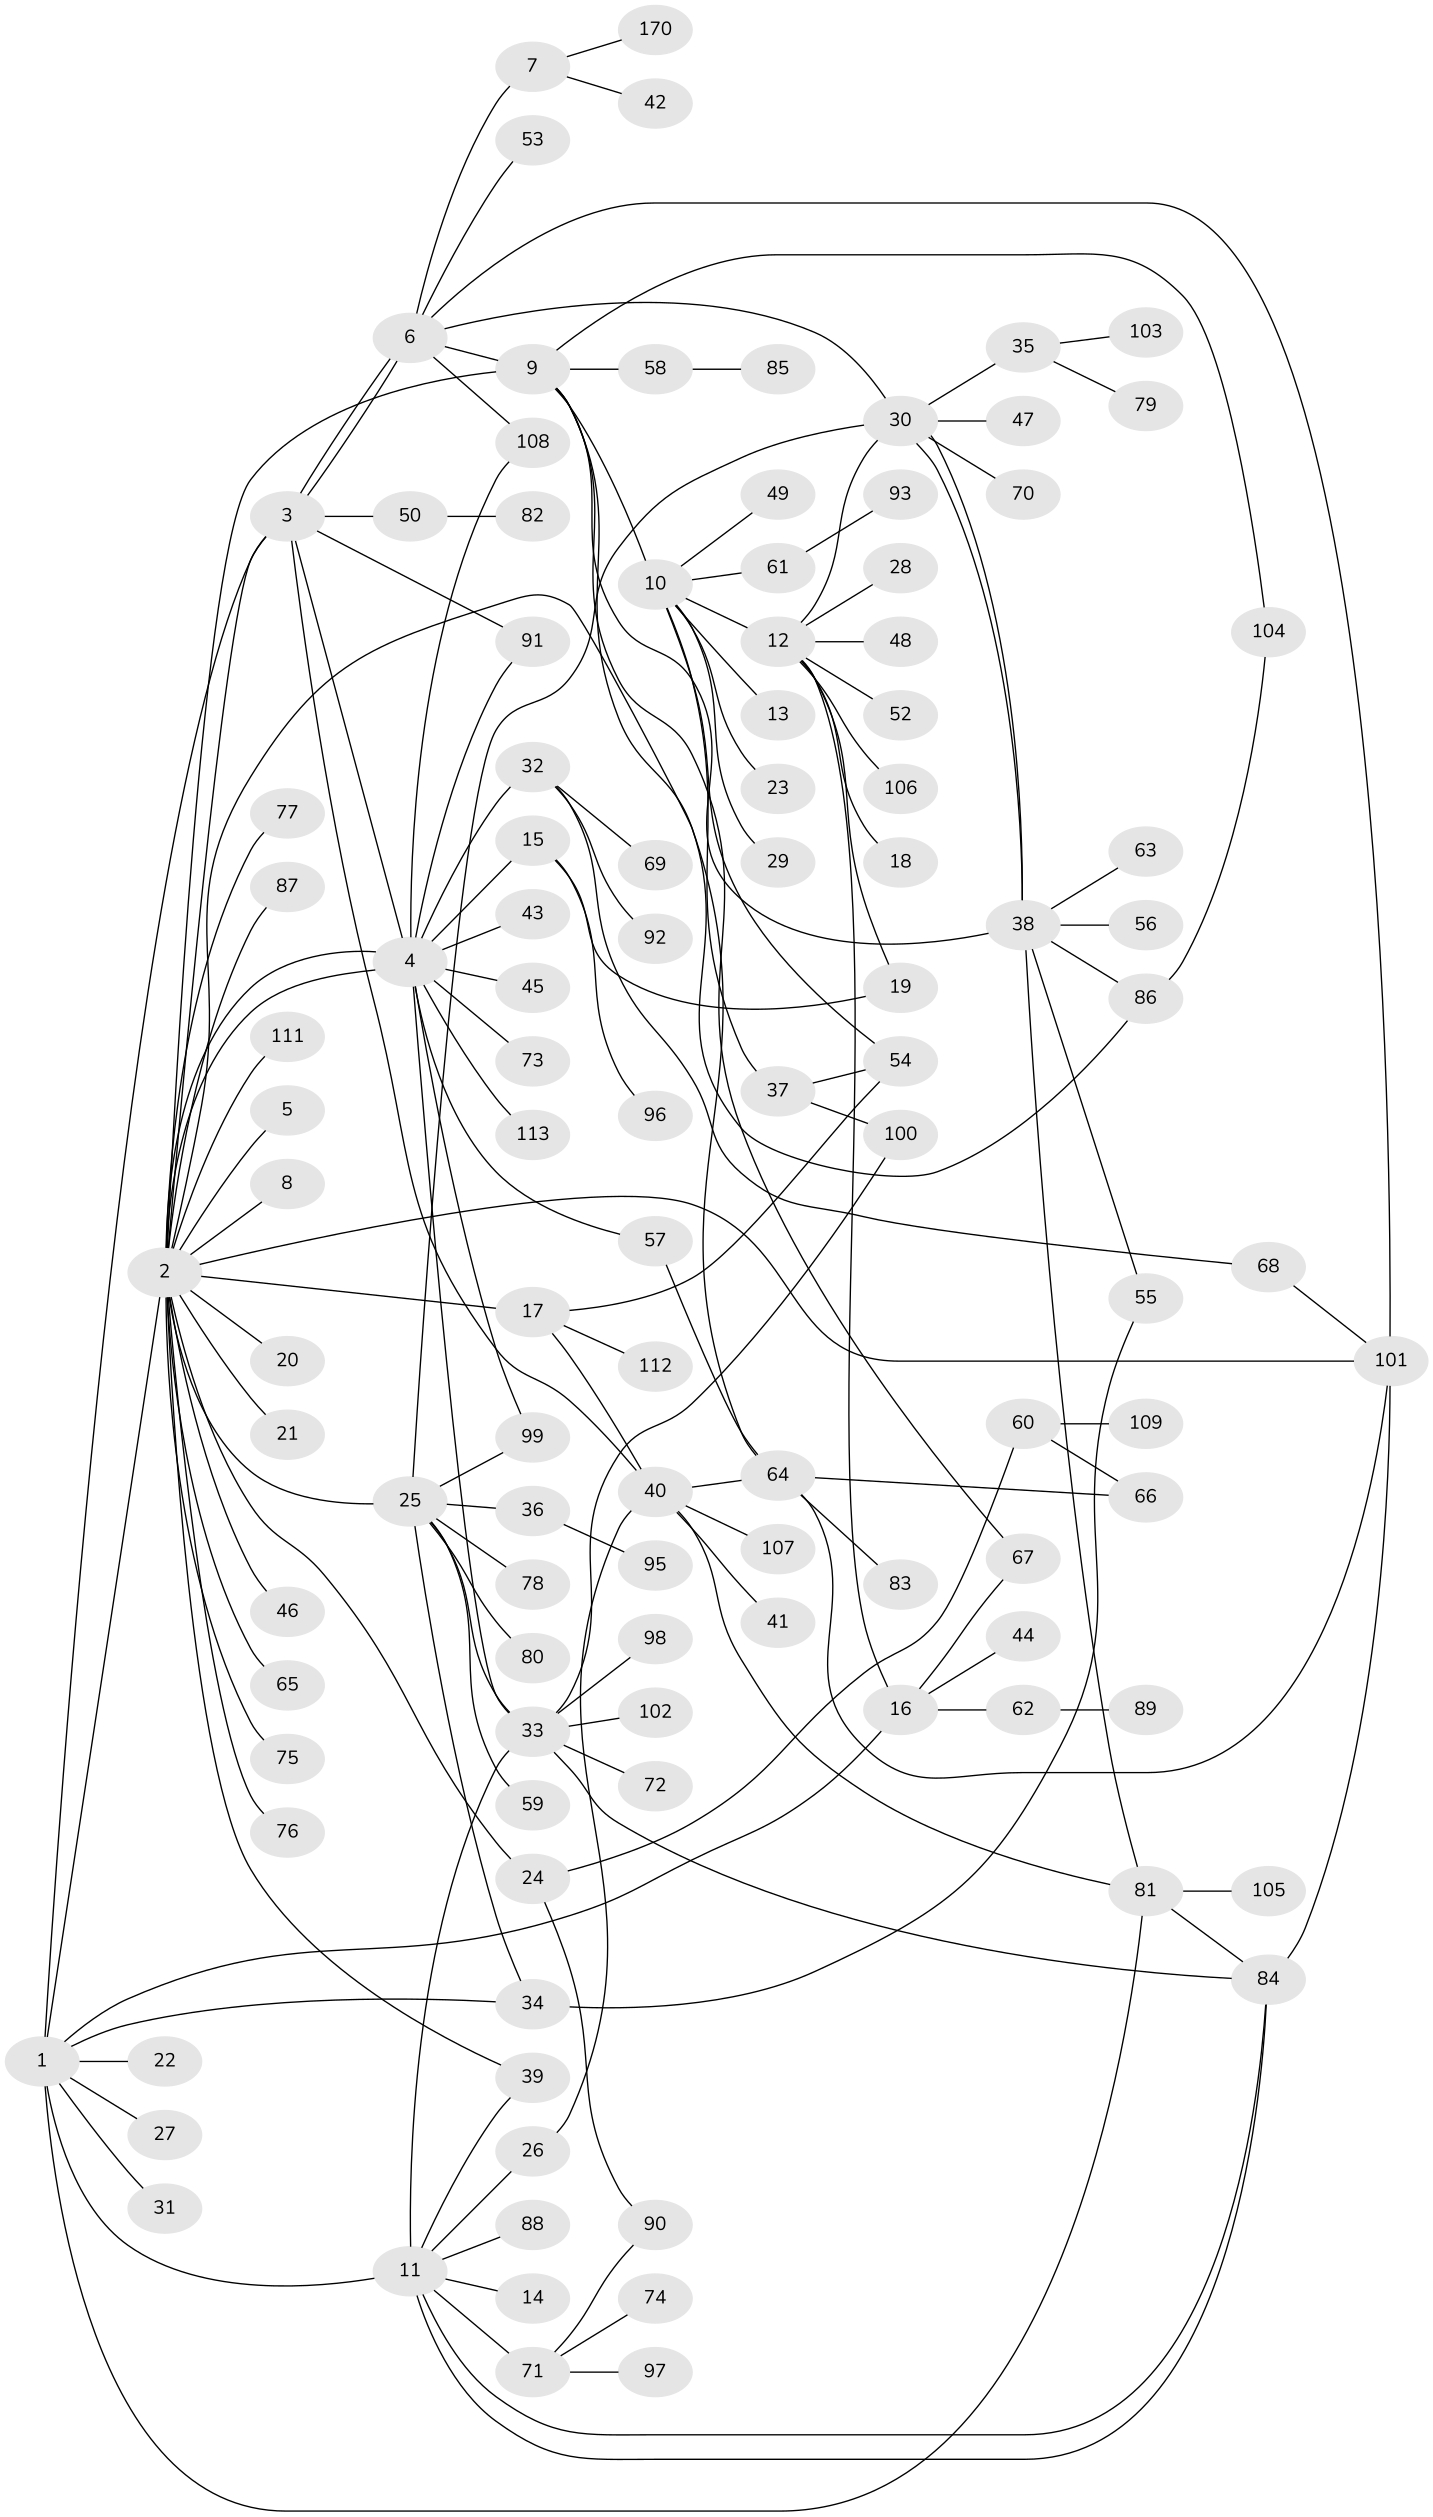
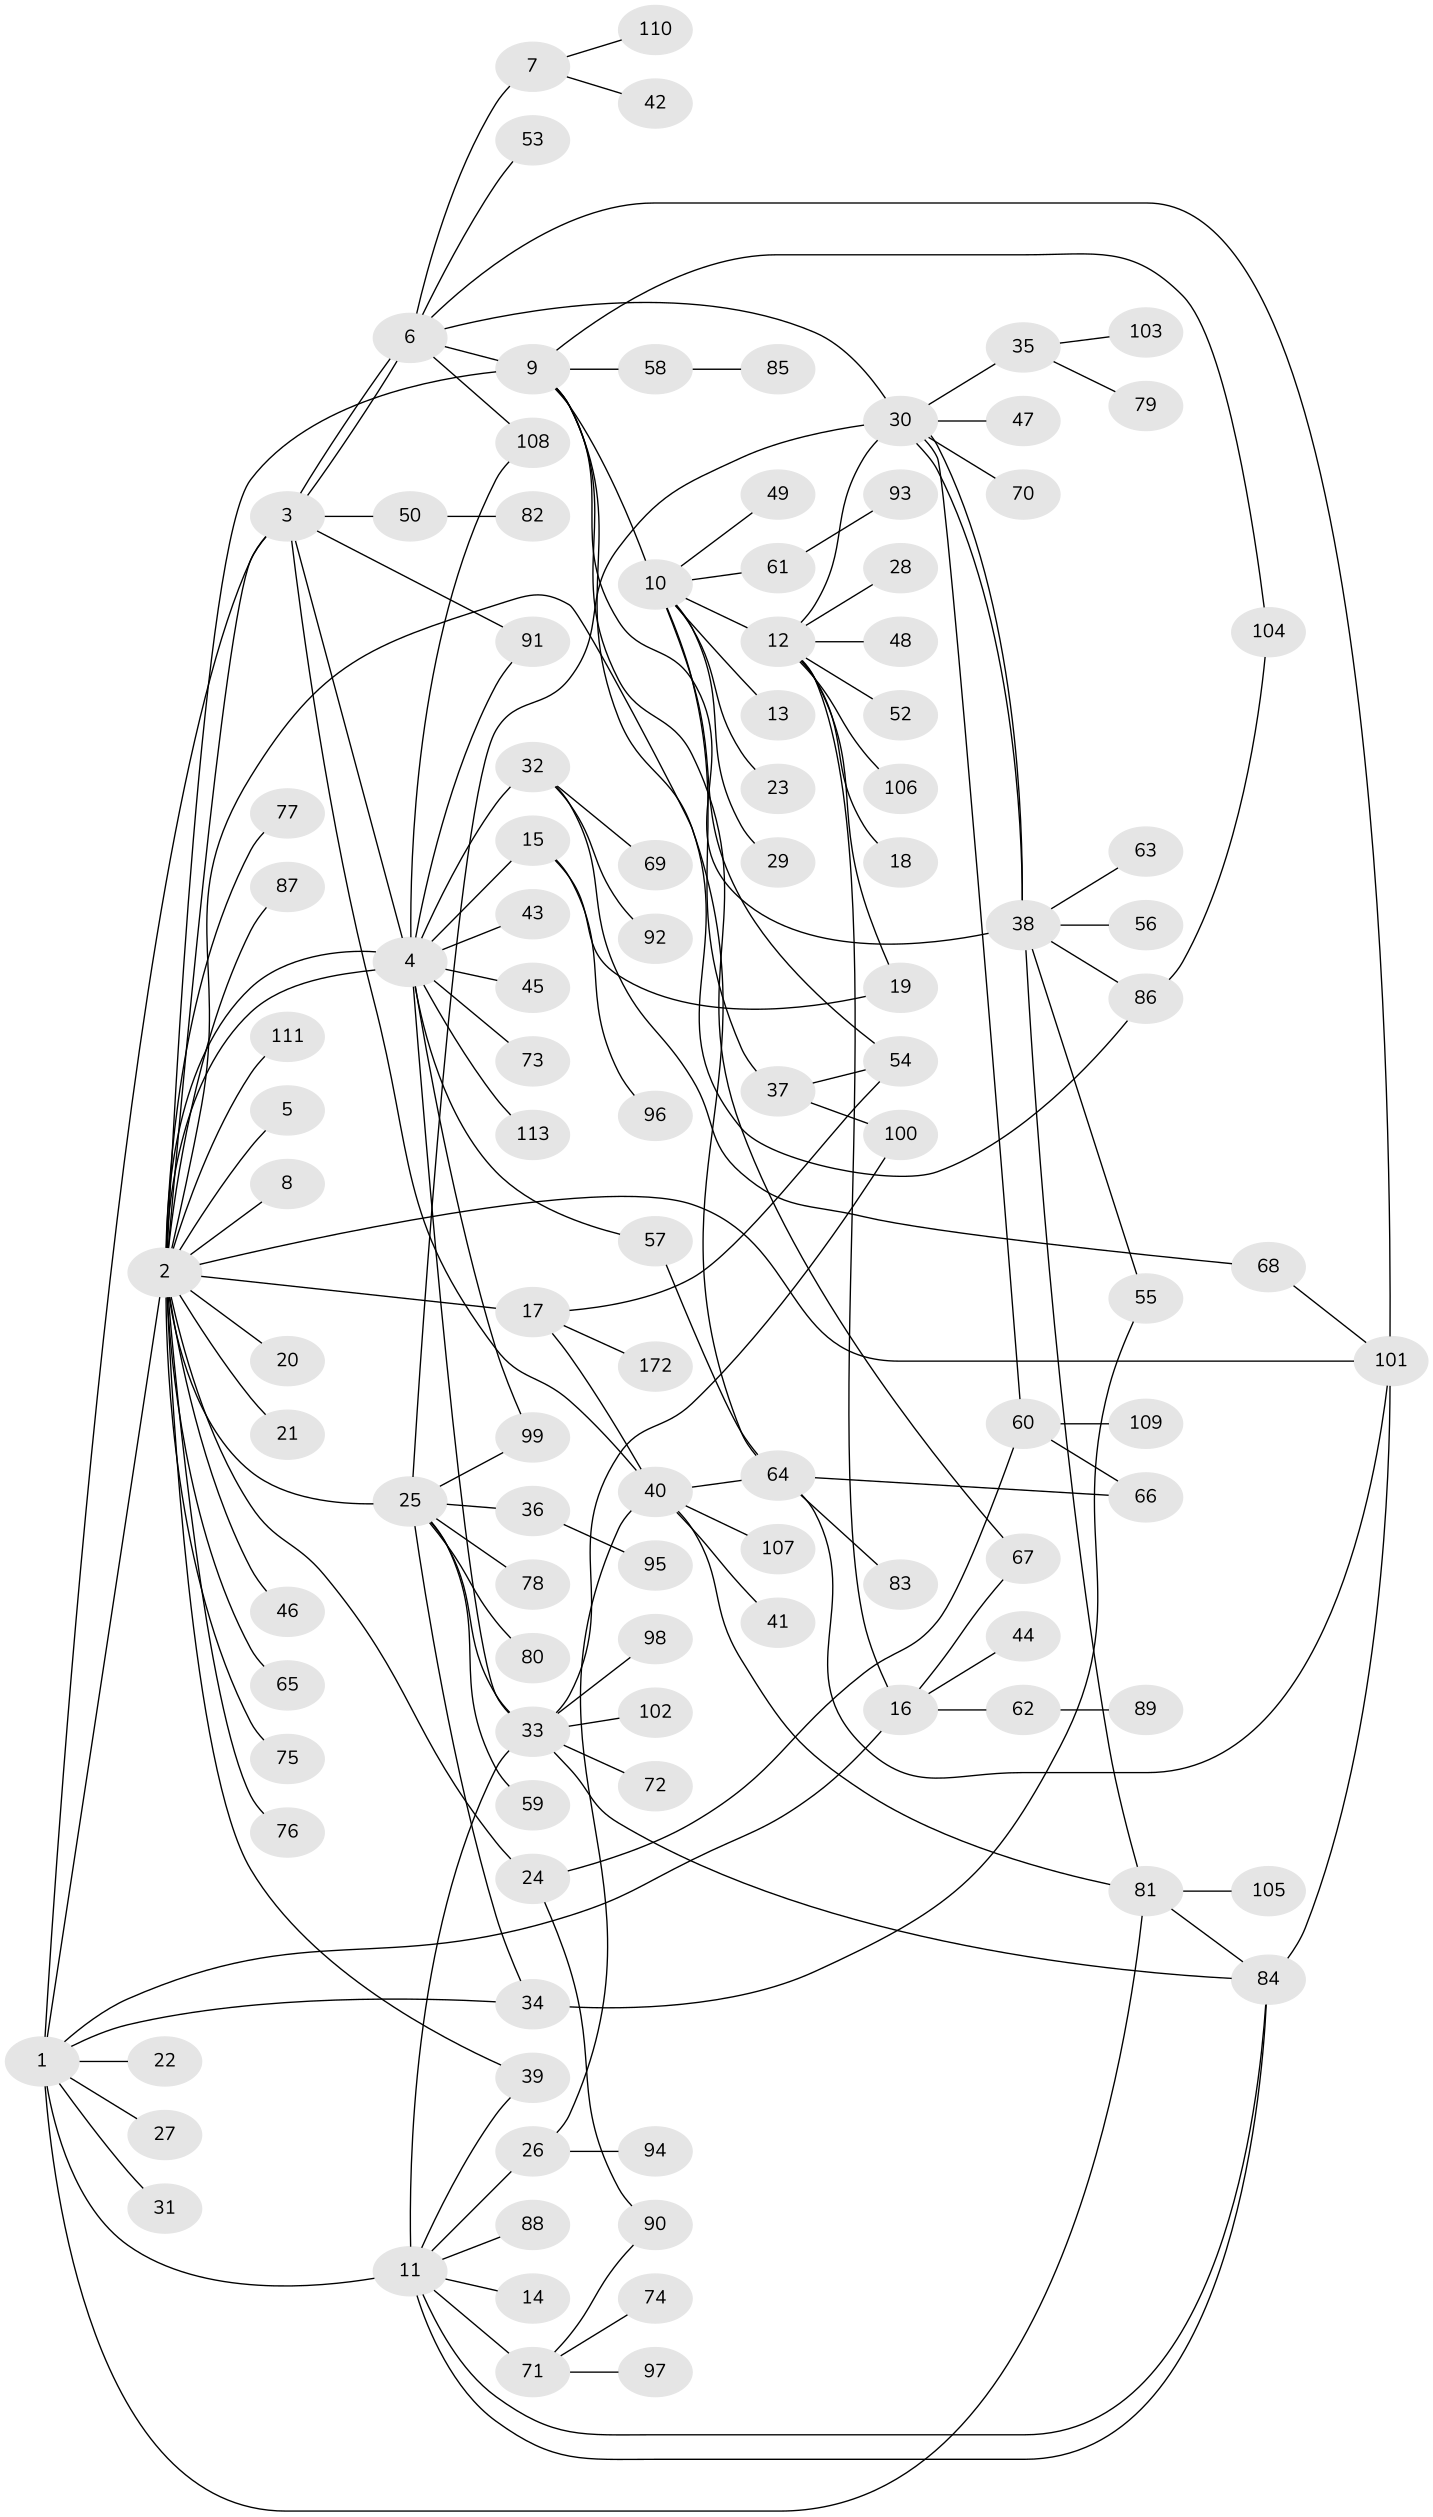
(655, 30) -> (655, 30)
none -> (981, 917)
(655, 1367) -> (655, 1367)
none -> (655, 2151)
